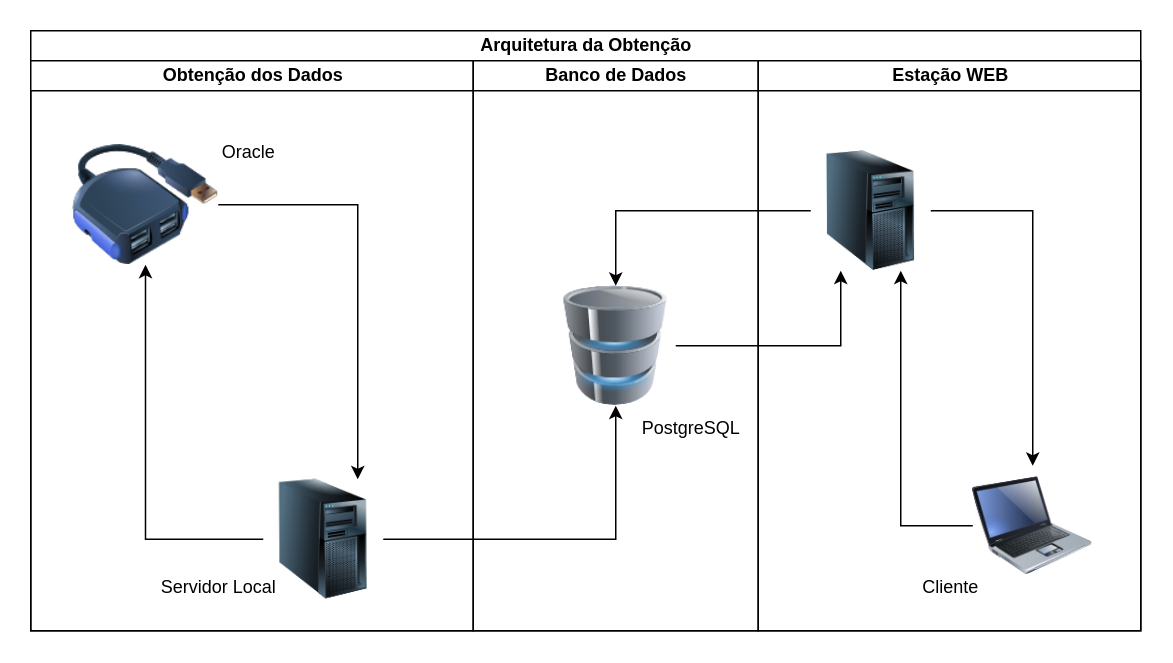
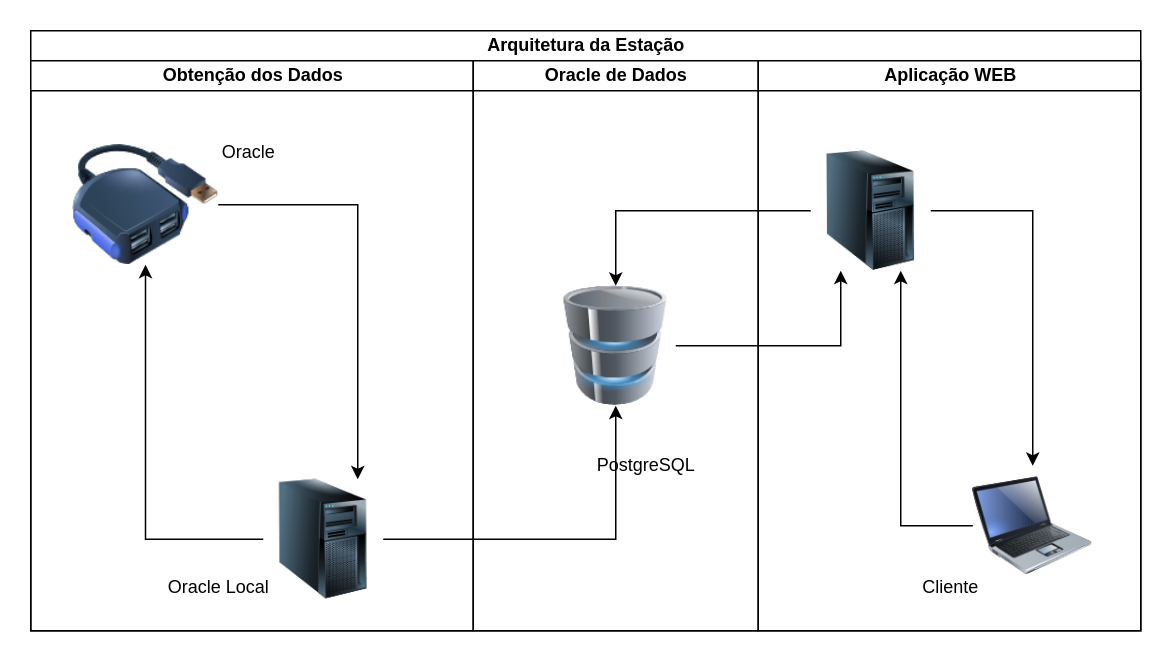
(587, 46) -> (587, 46)
(617, 76) -> (617, 76)
(951, 76) -> (951, 76)
(691, 428) -> (646, 466)
(219, 587) -> (219, 587)
